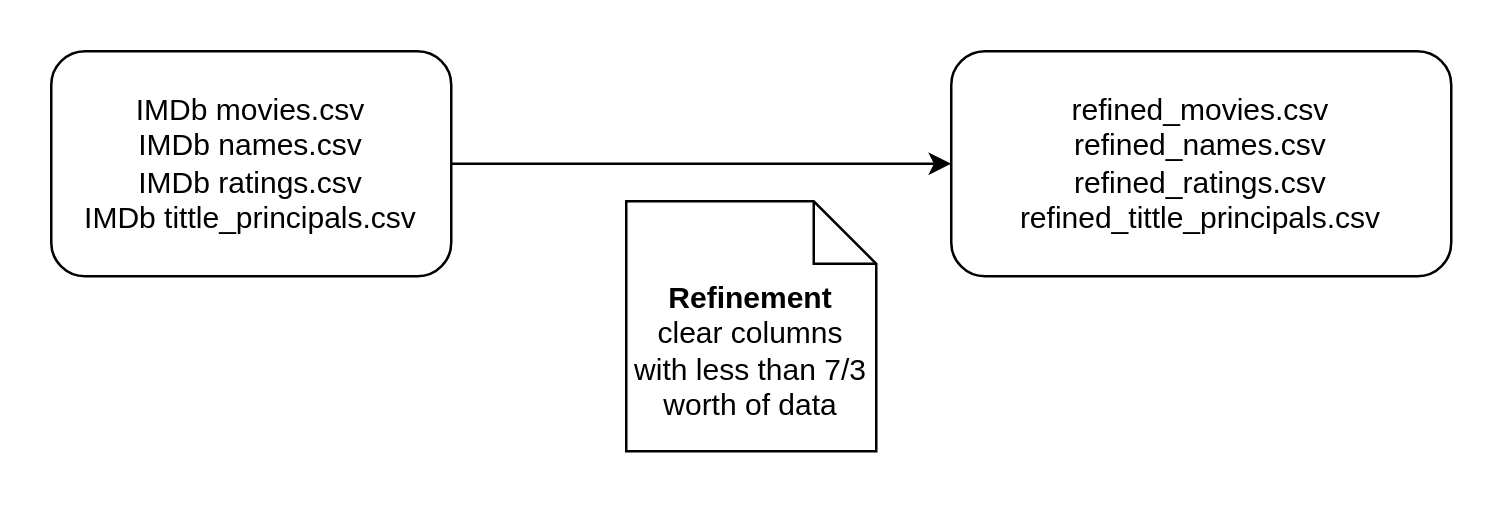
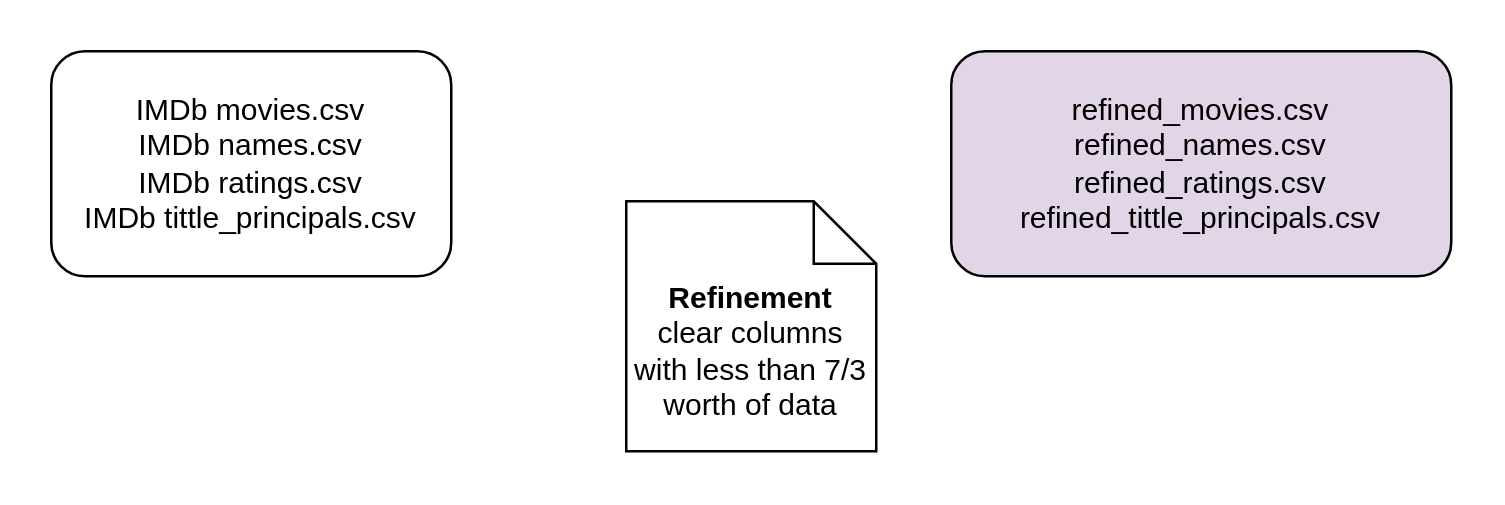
(693, 164) -> none
(1201, 164) -> (1201, 164)
